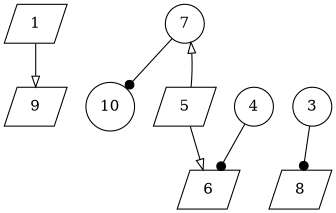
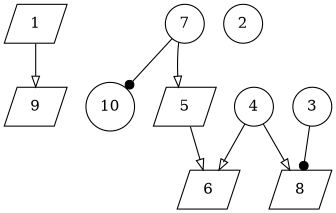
none -> (243, 24)
(192, 70) -> (178, 59)
none -> (274, 142)
(234, 143) -> (234, 143)
